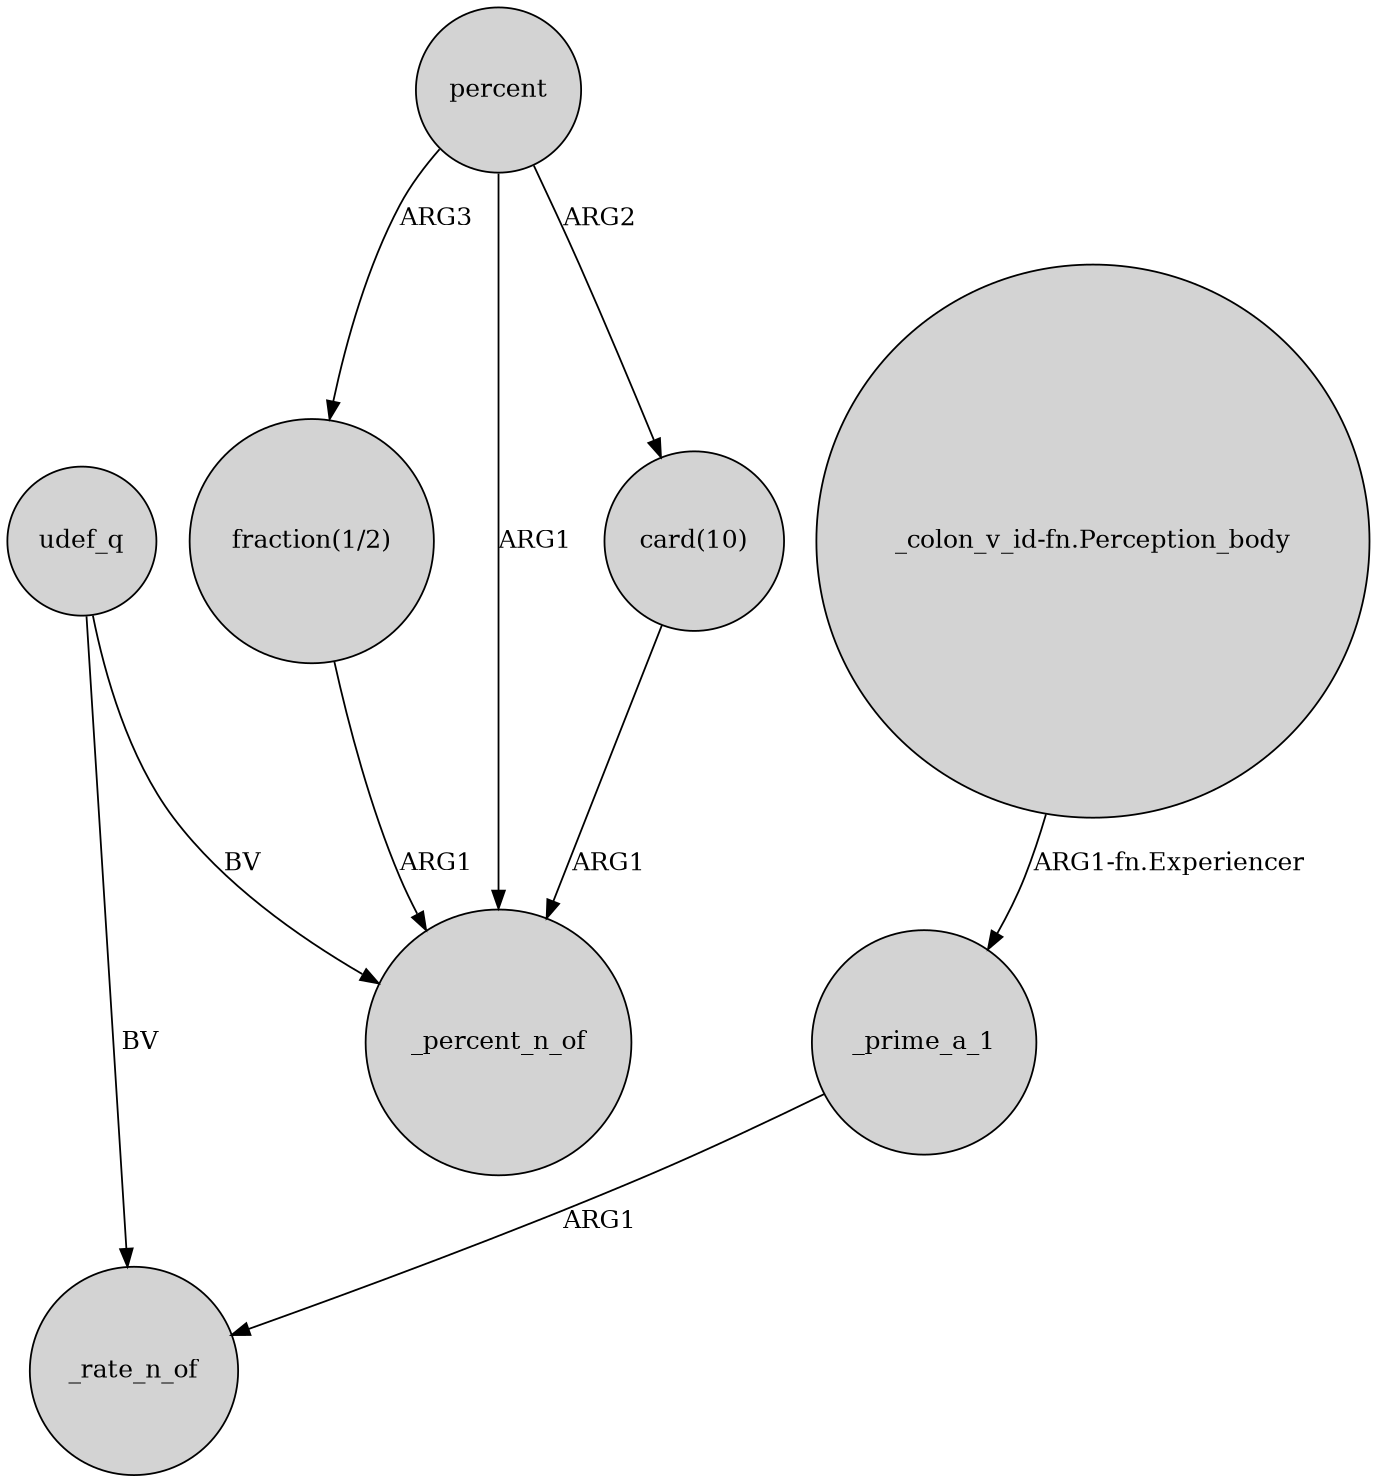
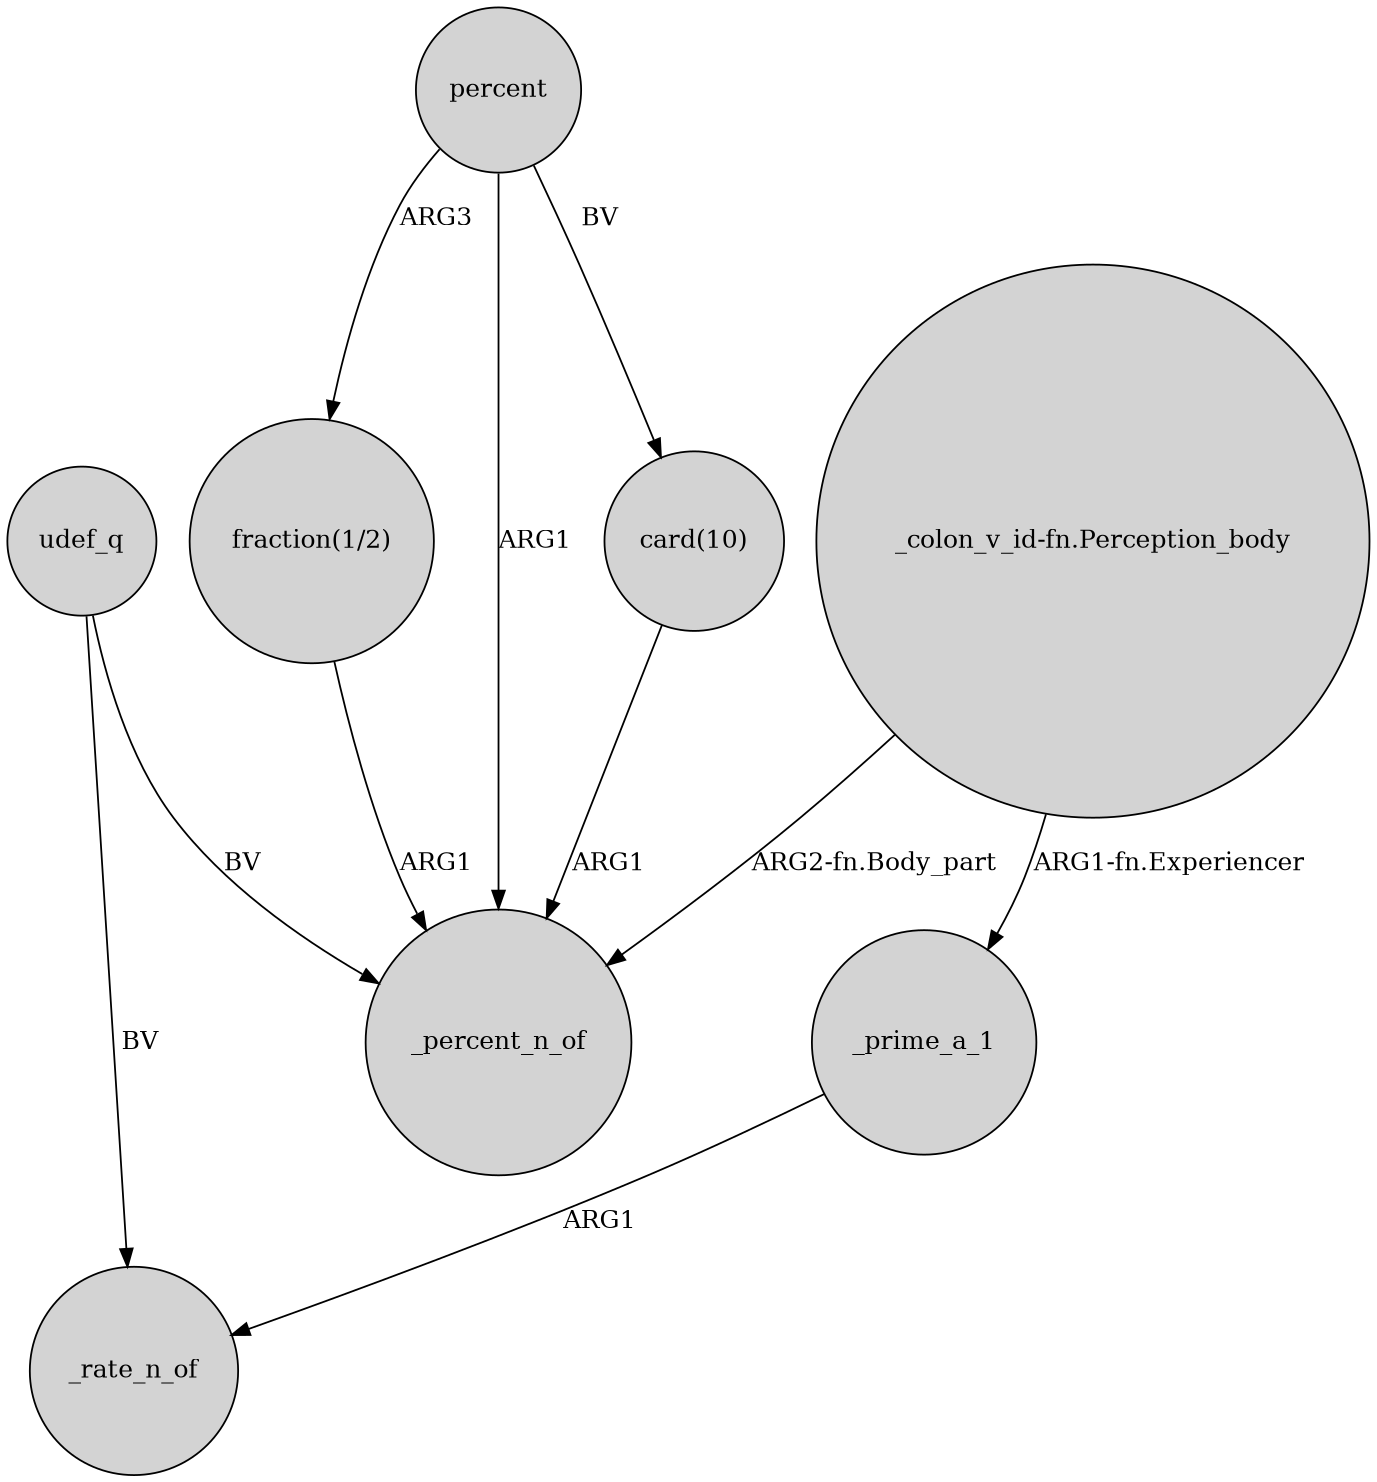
(600, 219) -> (600, 219)
none -> (762, 849)
